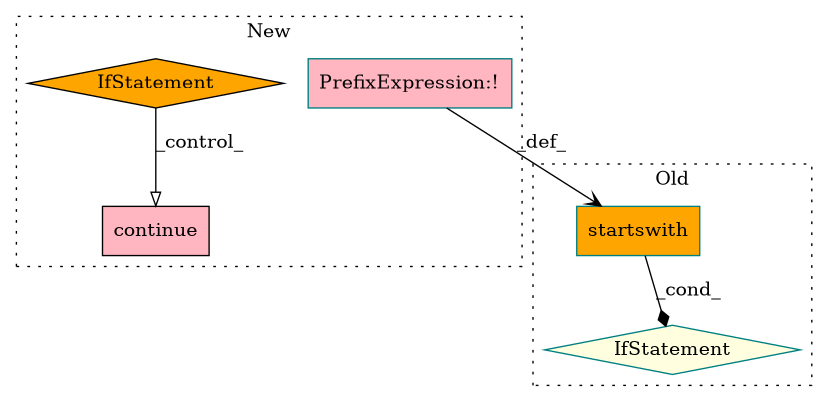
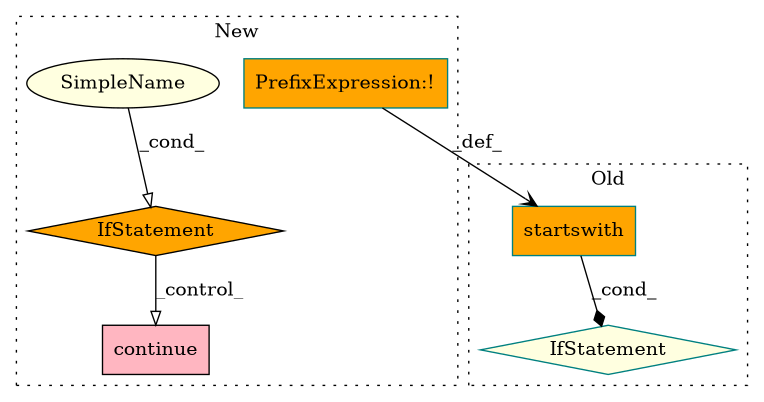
none -> (123, 83)
(410, 83) -> (346, 83)
